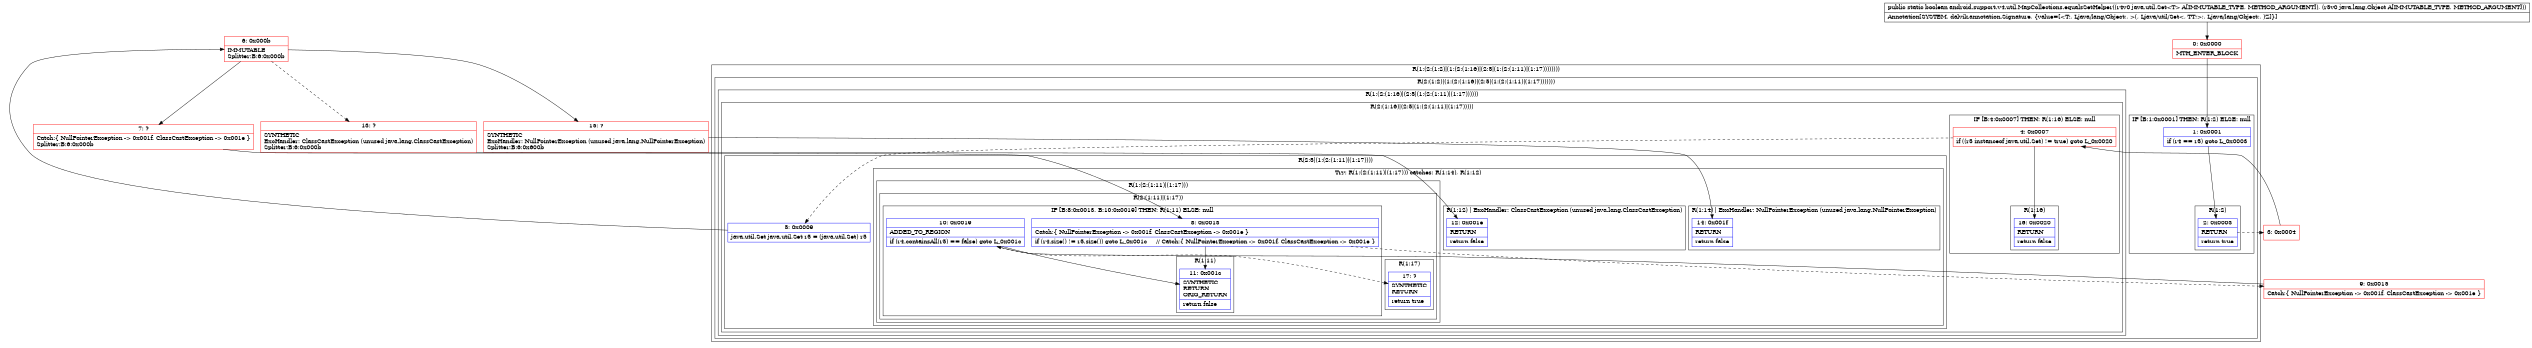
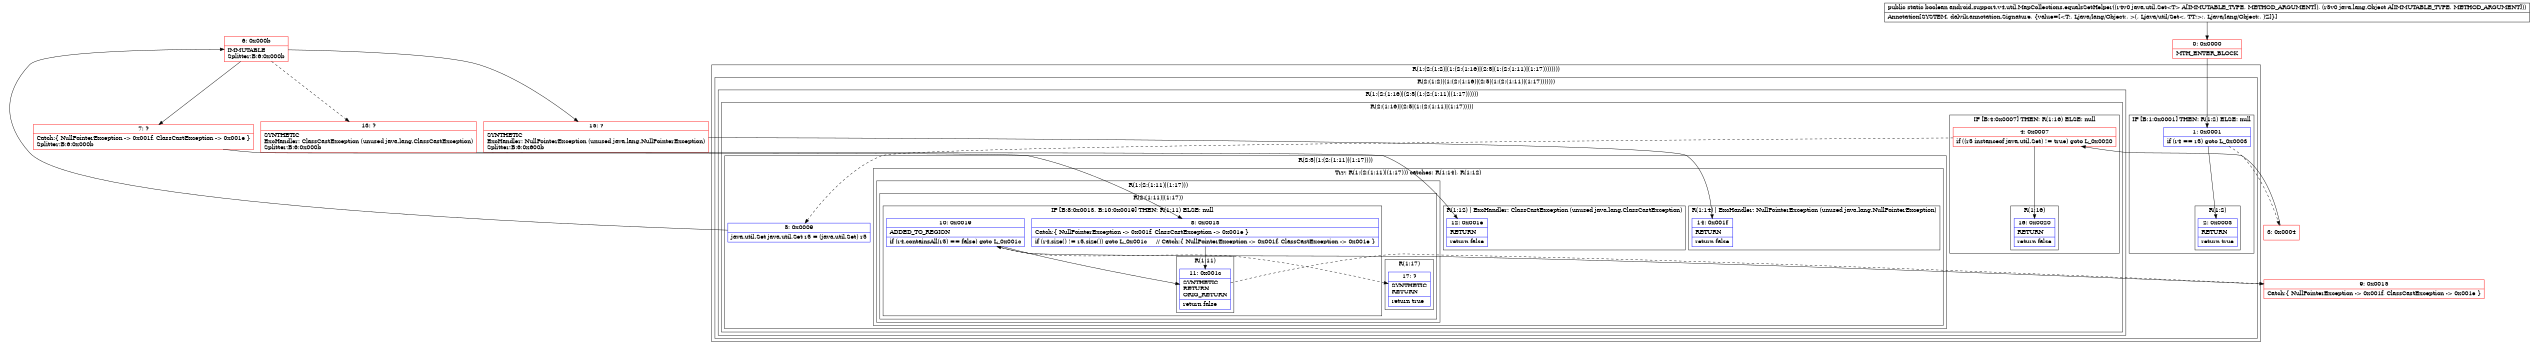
(2248, 233) -> (2263, 186)
(1805, 271) -> (1744, 263)
